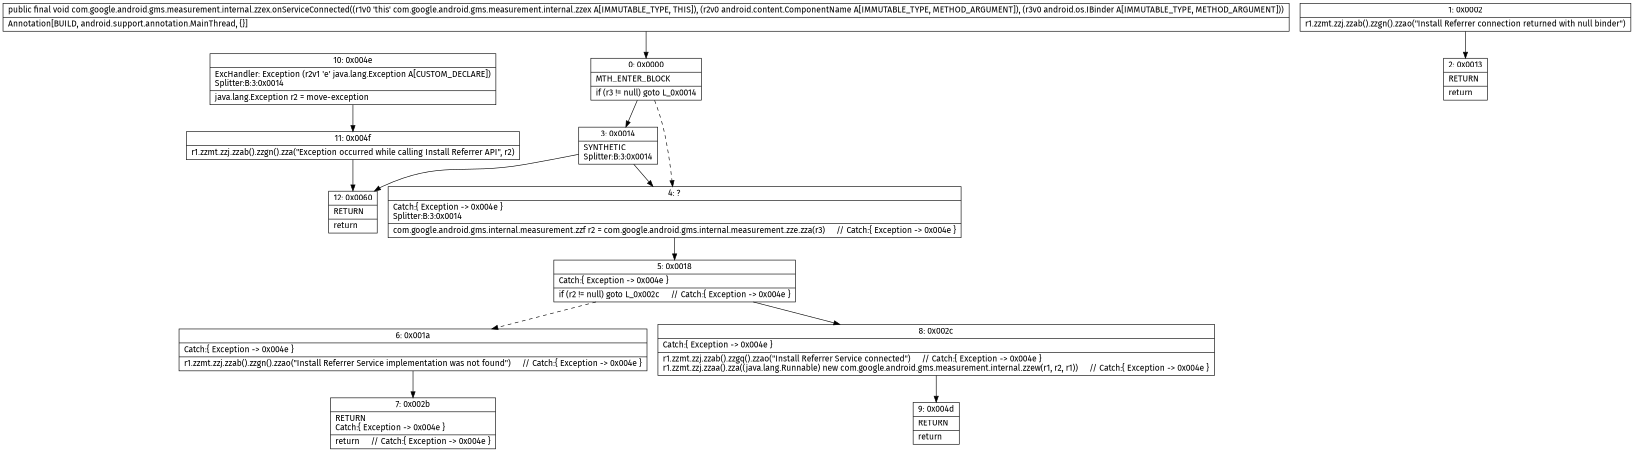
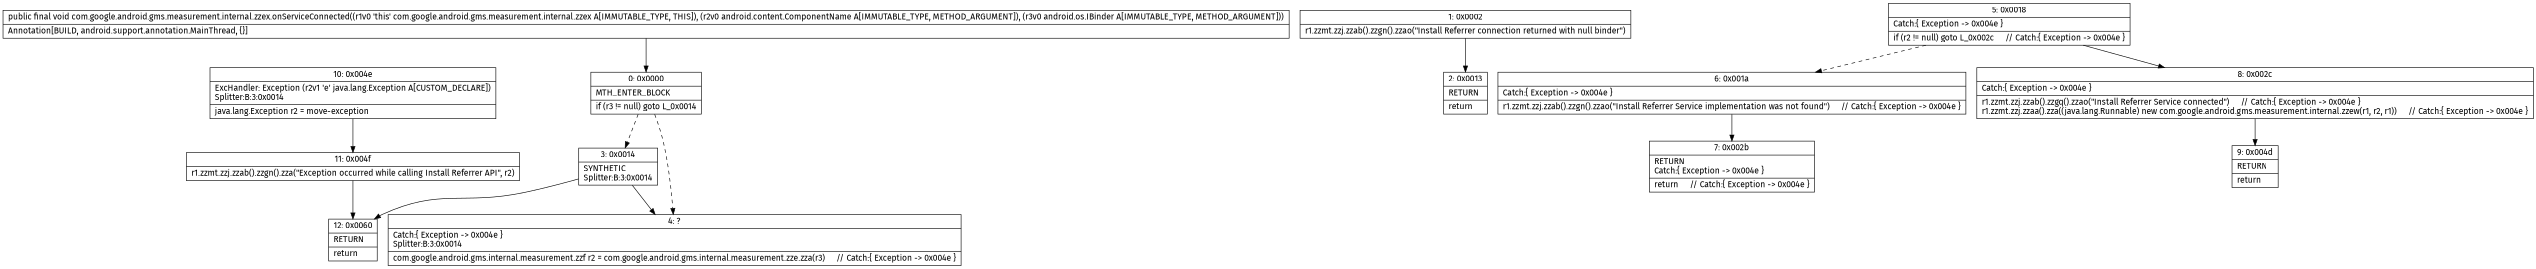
(633, 111) -> (633, 128)
(675, 246) -> none
